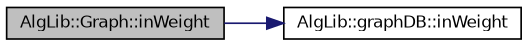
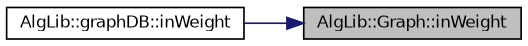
(246, 23) -> (265, 23)
